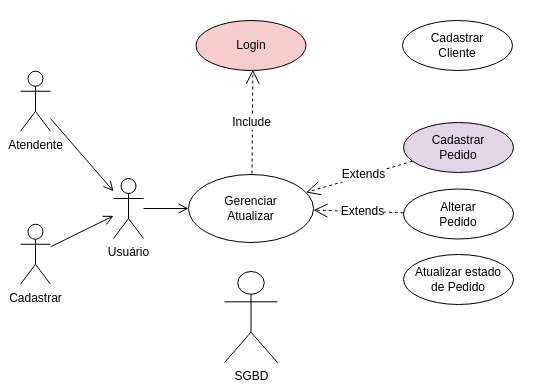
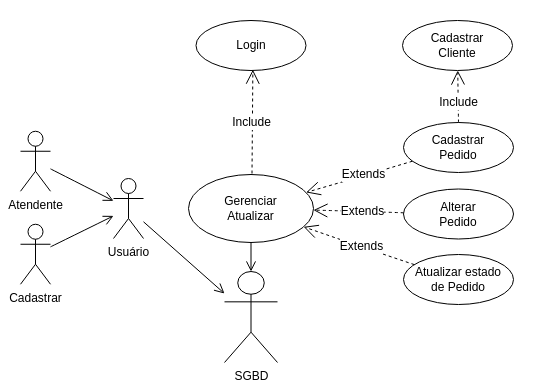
(251, 46) -> (251, 46)
none -> (458, 97)
(36, 101) -> (36, 161)
(459, 148) -> (459, 148)
(165, 209) -> (183, 257)
none -> (360, 246)
none -> (251, 256)
